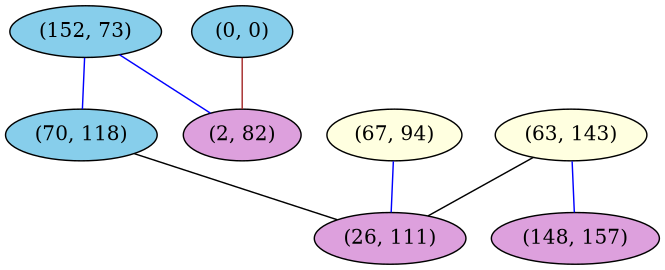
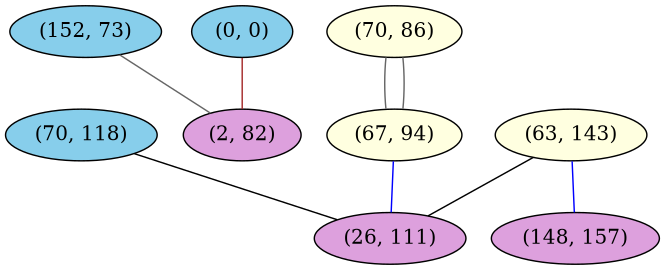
none -> (394, 32)
(83, 83) -> none
(165, 84) -> (165, 84)
